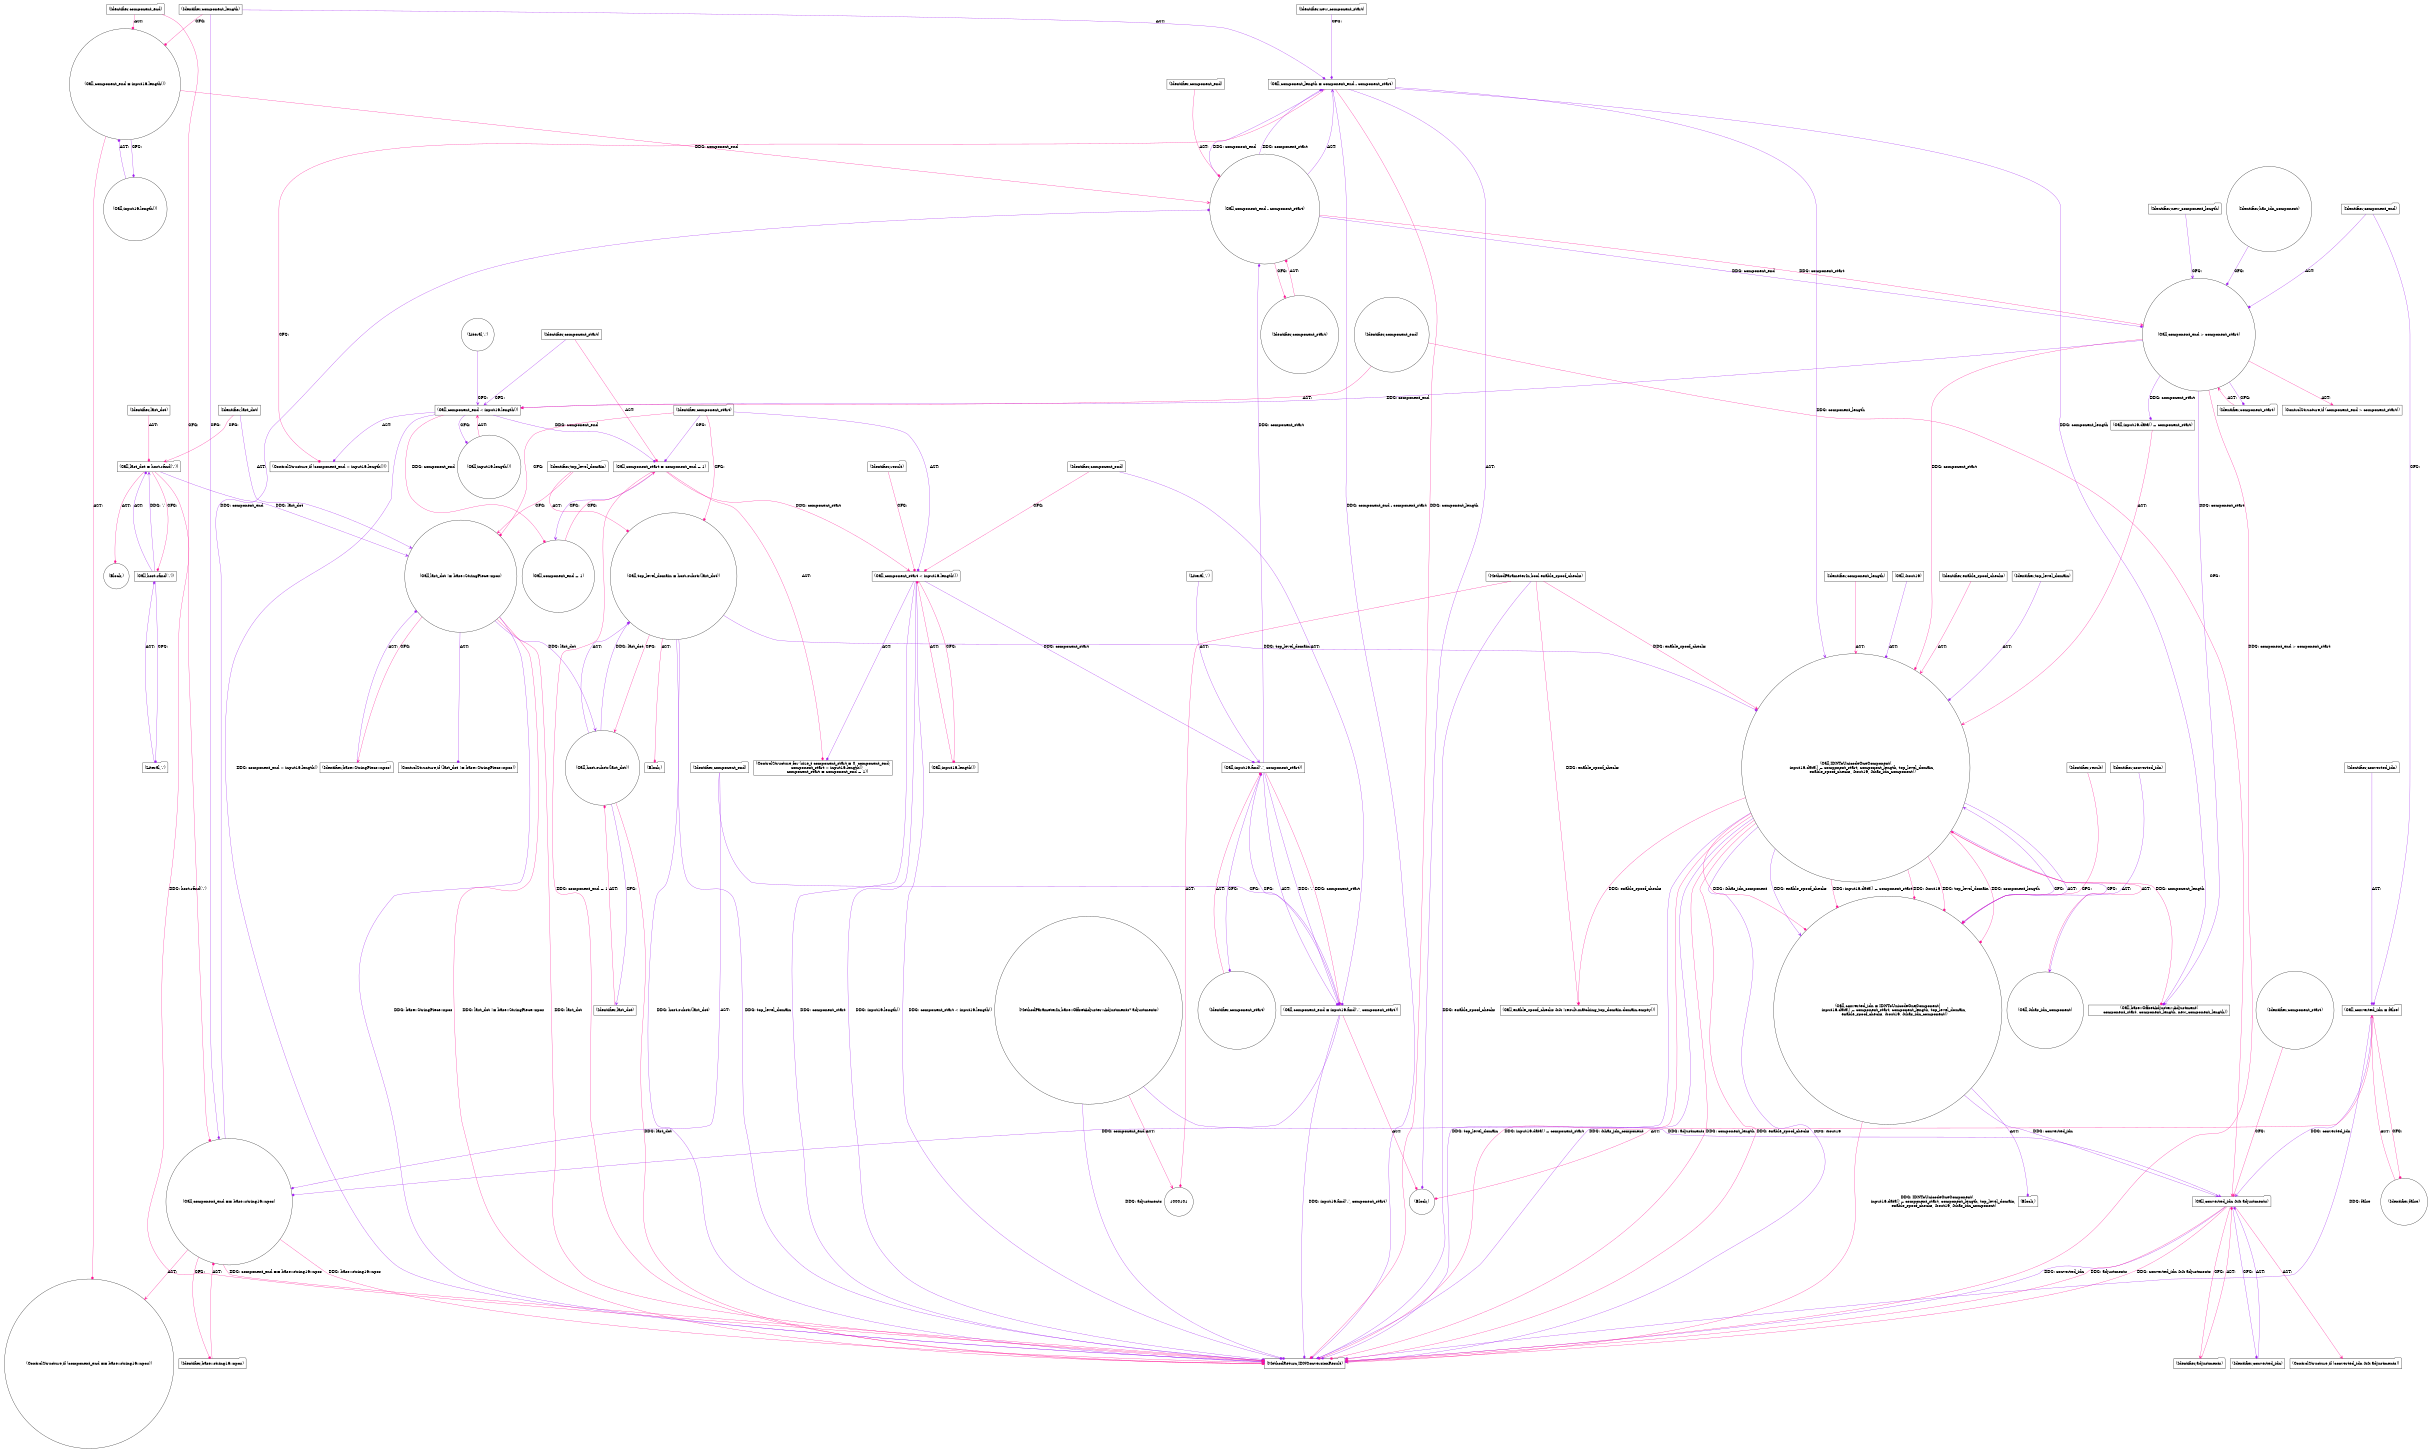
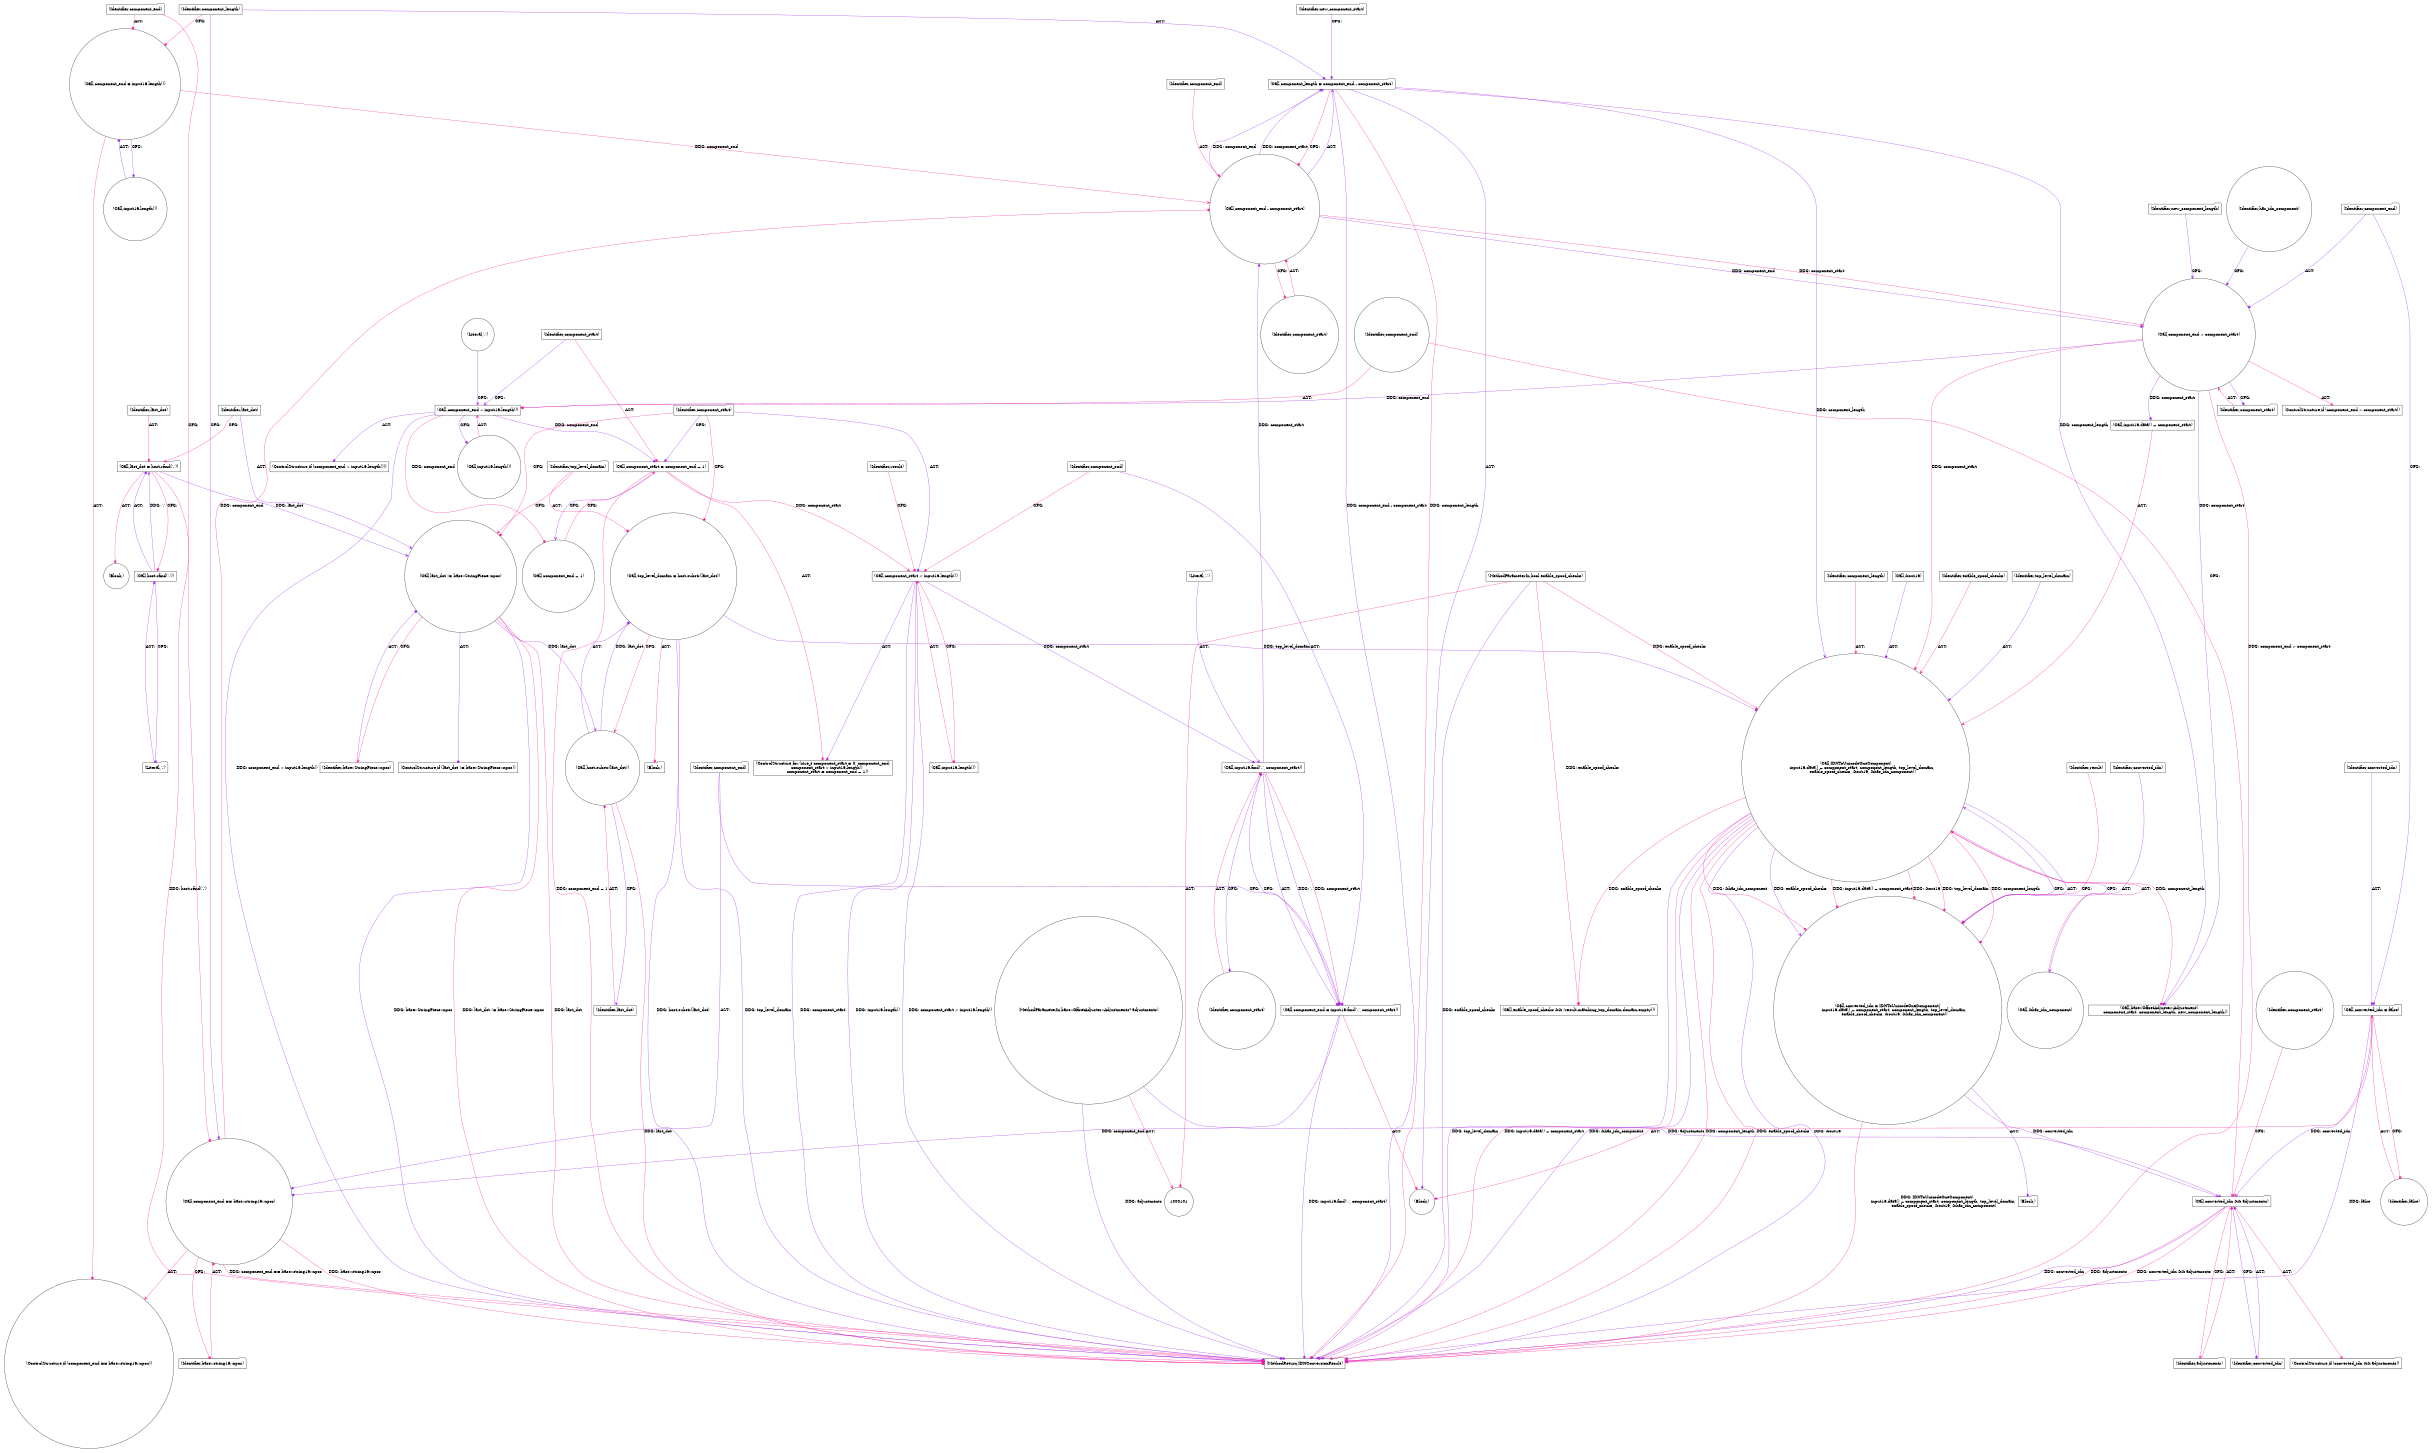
(662, 146) -> (1318, 127)
(357, 340) -> (357, 340)
